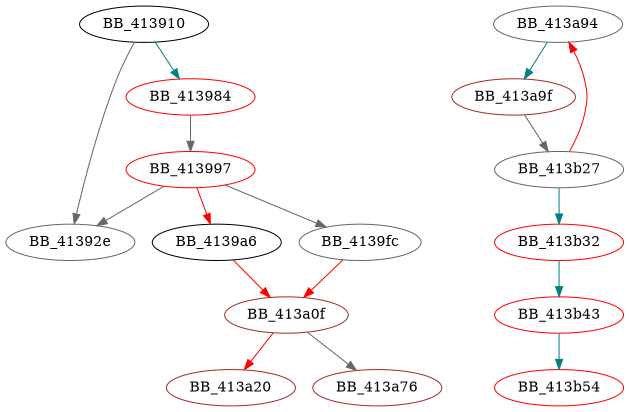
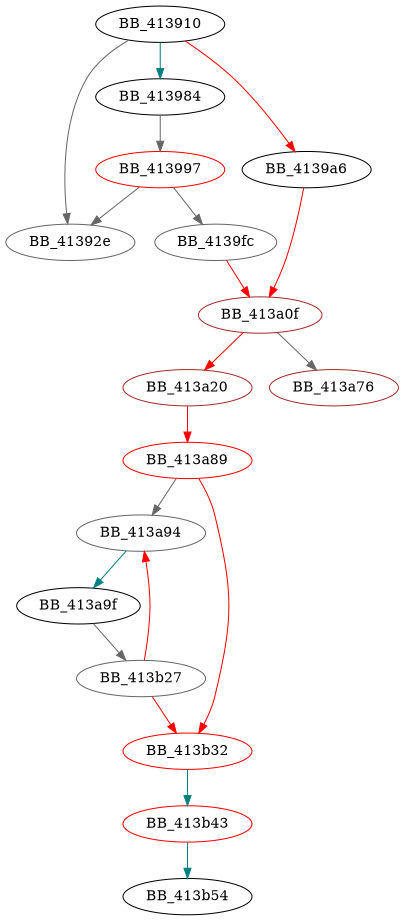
(191, 97) -> (160, 97)
(514, 97) -> (78, 606)
(202, 201) -> (242, 87)
(559, 201) -> (162, 711)
(559, 388) -> (187, 897)
none -> (187, 460)
